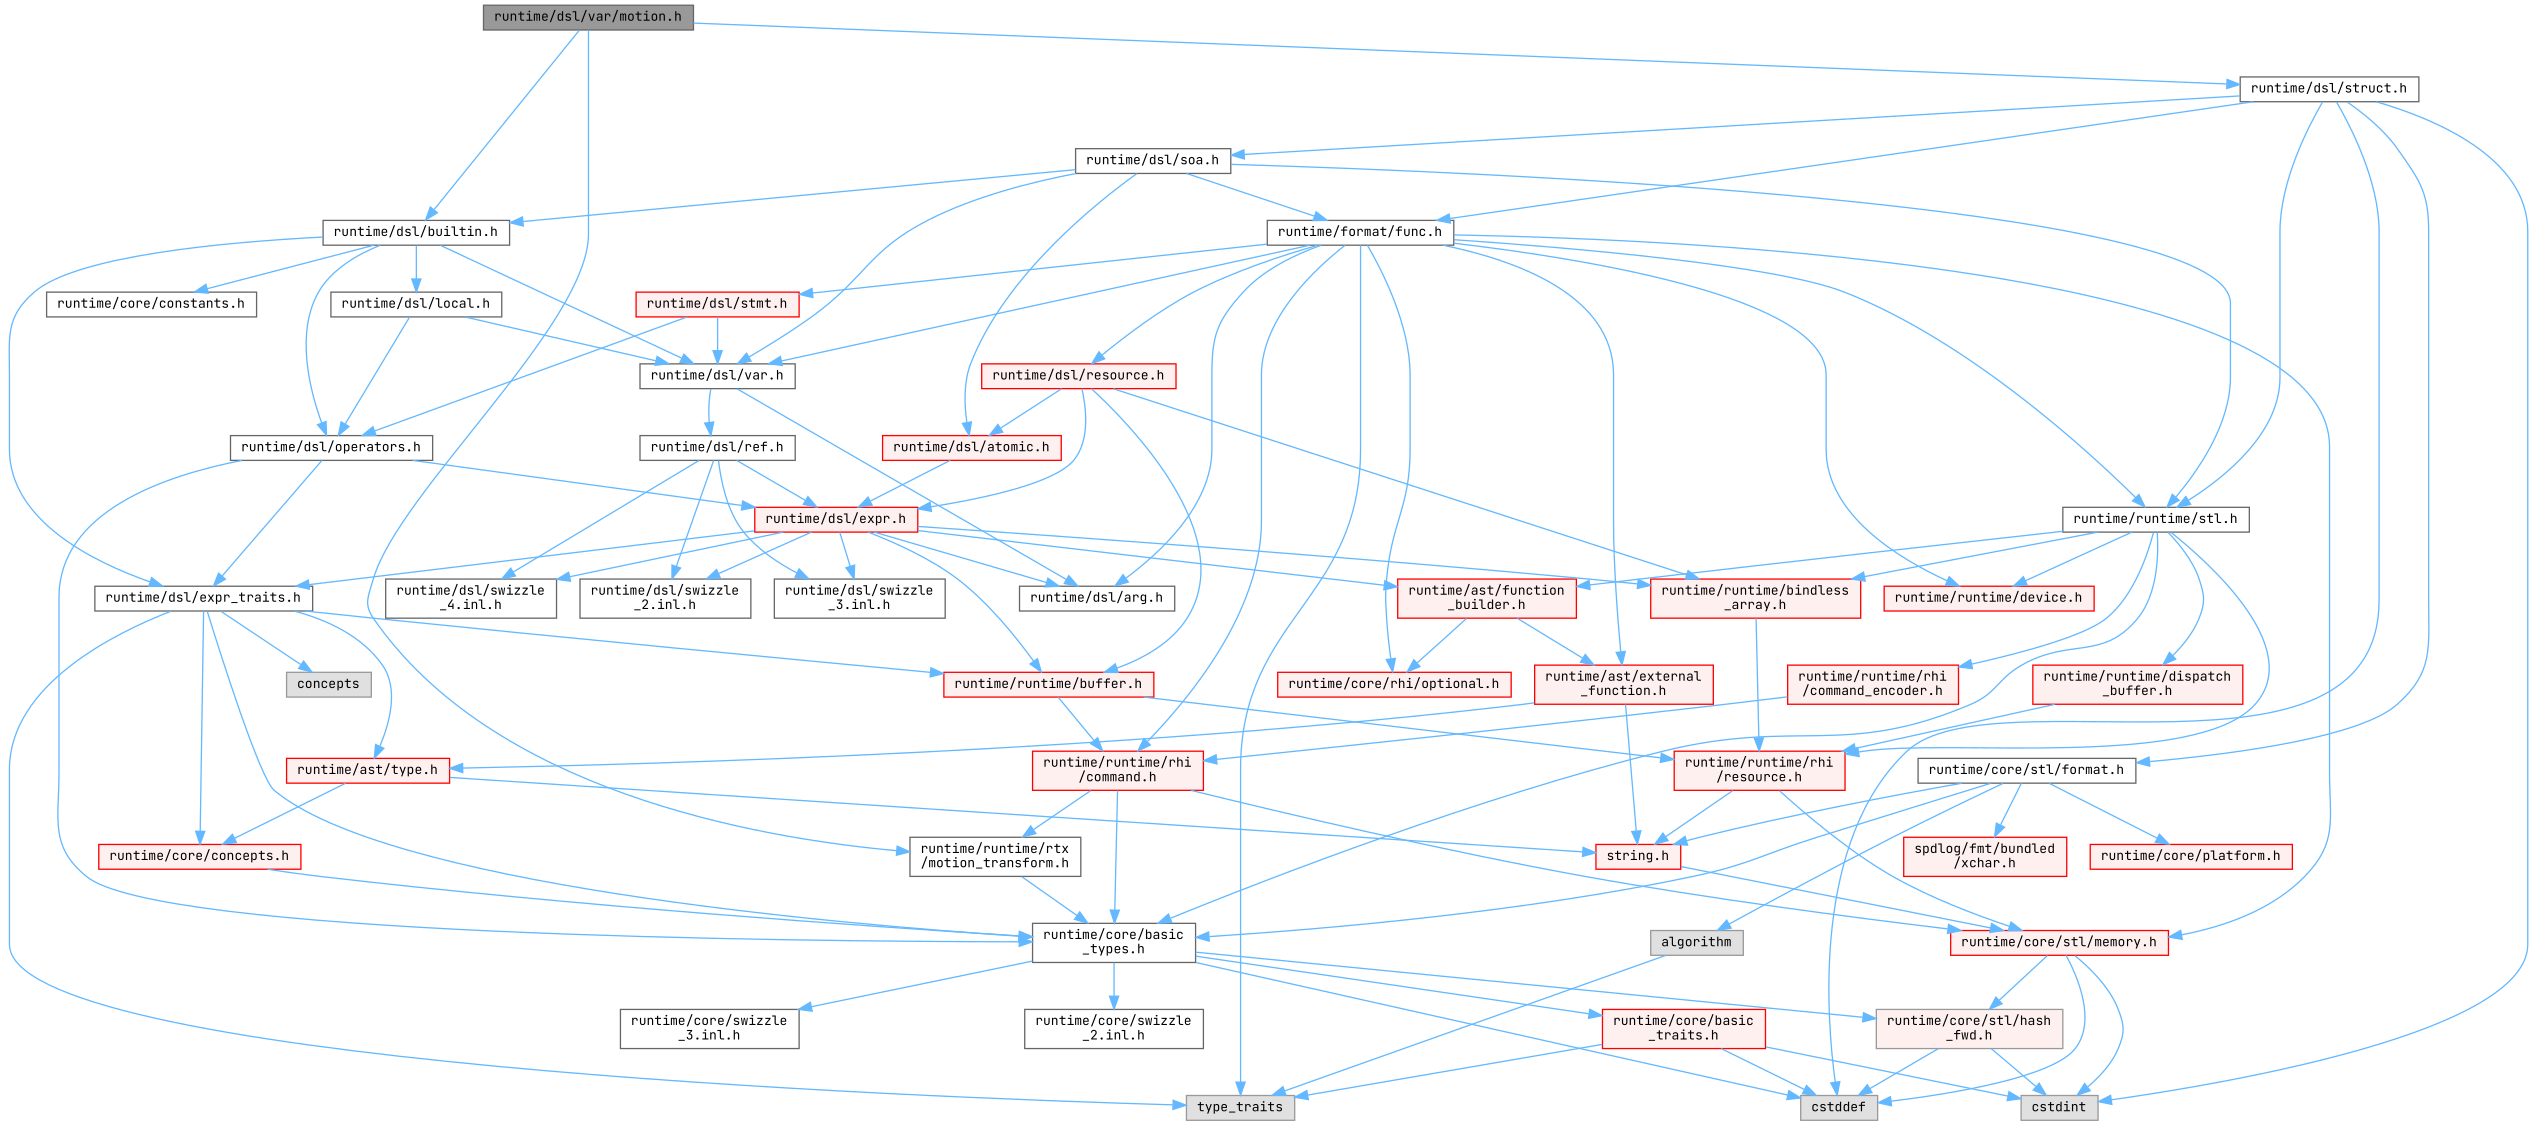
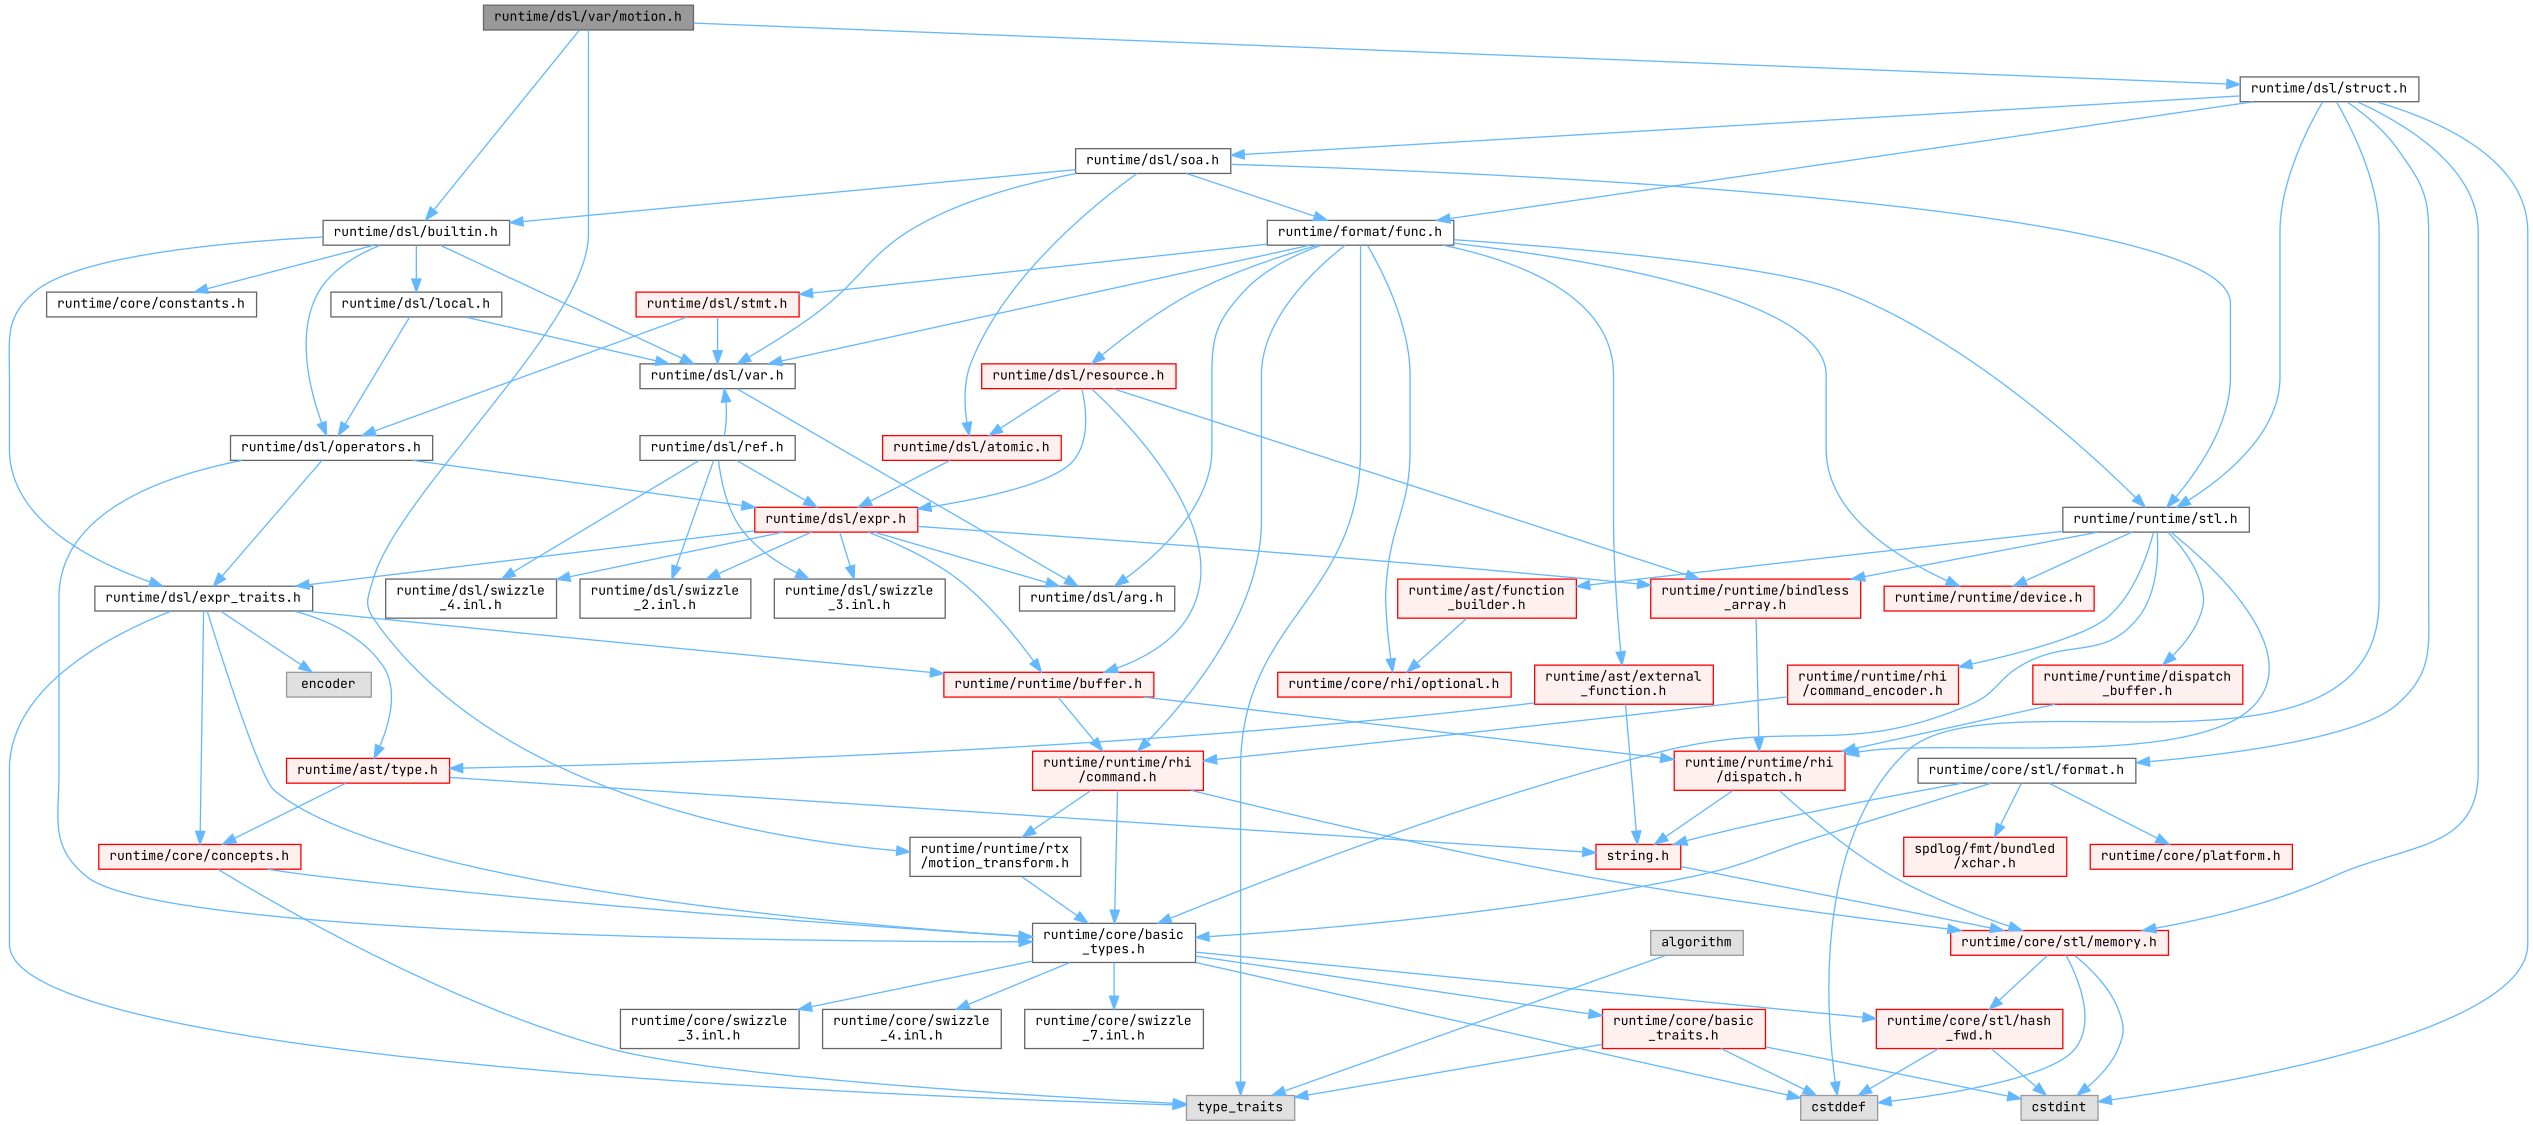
(2202, 331) -> (2478, 598)
(709, 406) -> (726, 419)
(1139, 557) -> none
(1550, 638) -> none
(329, 685) -> (329, 685)
(1760, 771) -> (1760, 771)
(1872, 848) -> none
none -> (912, 1029)
(1114, 1029) -> (1114, 1029)
(1970, 1029) -> (1970, 1029)
none -> (676, 1061)
